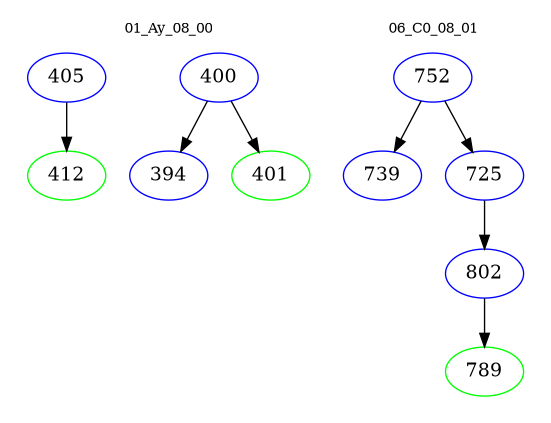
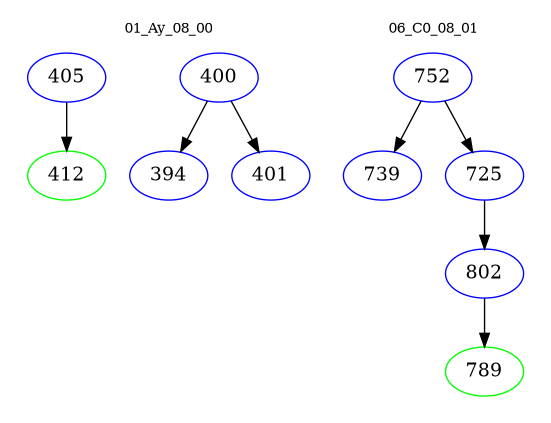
(271, 176) -> (271, 176)
